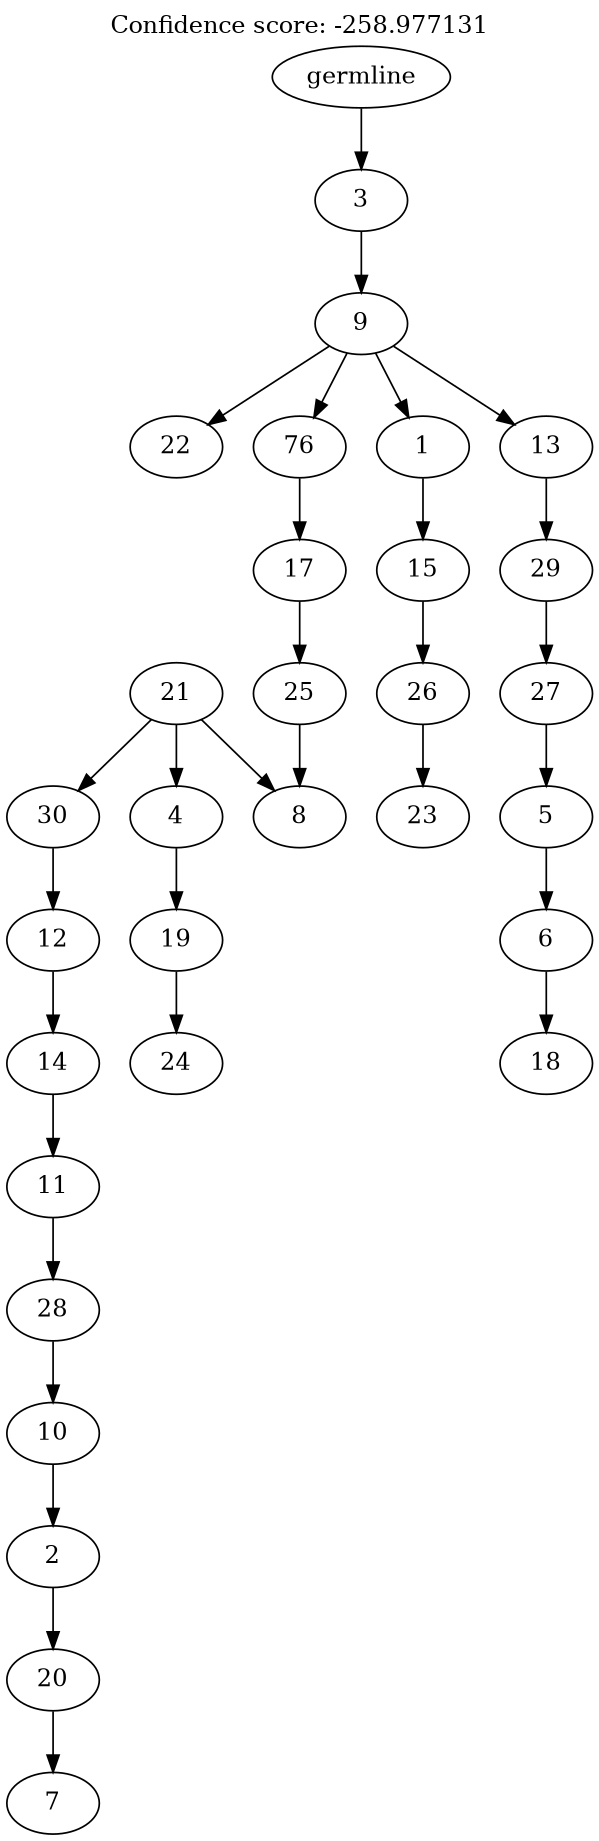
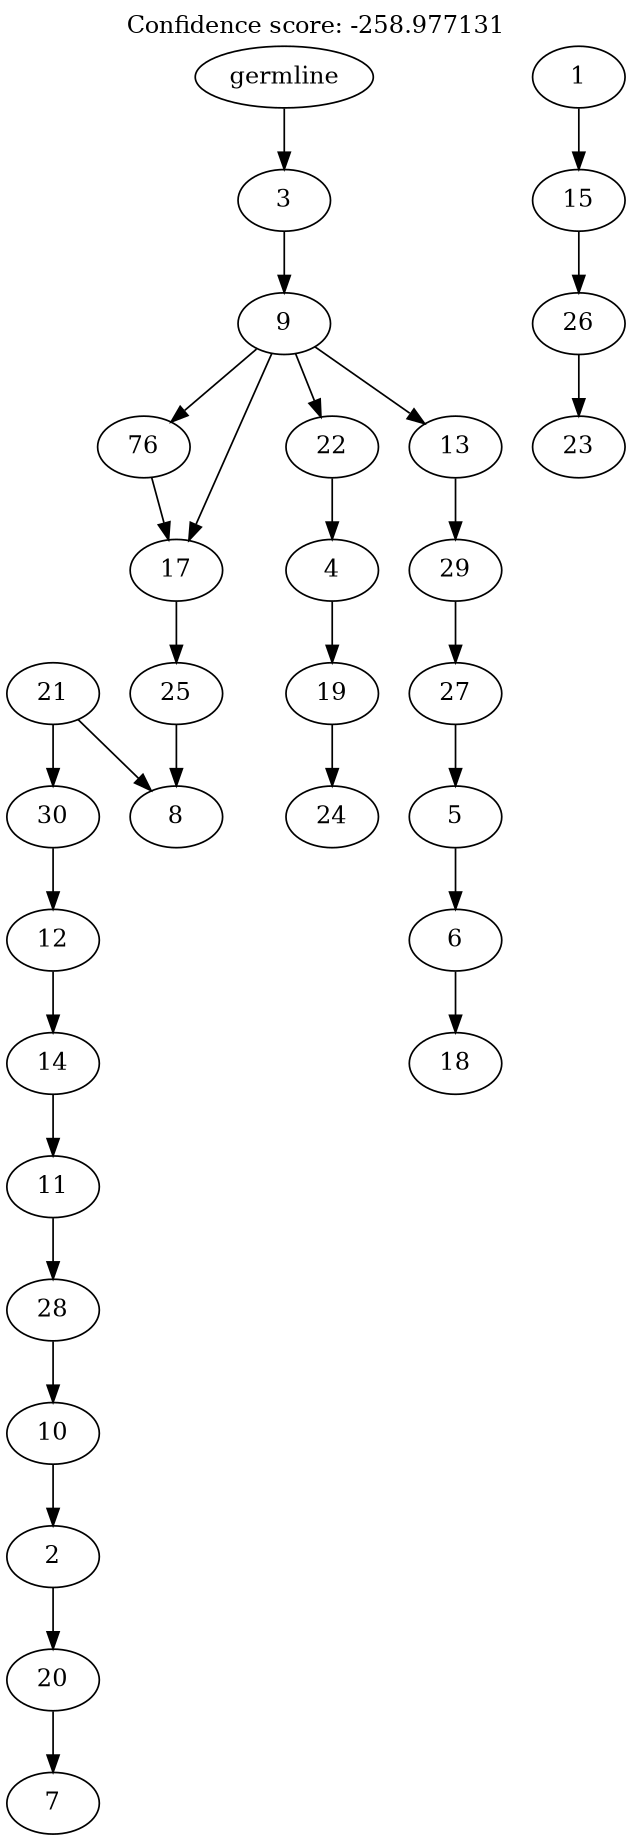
(388, 378) -> (234, 439)
(176, 747) -> (332, 500)
